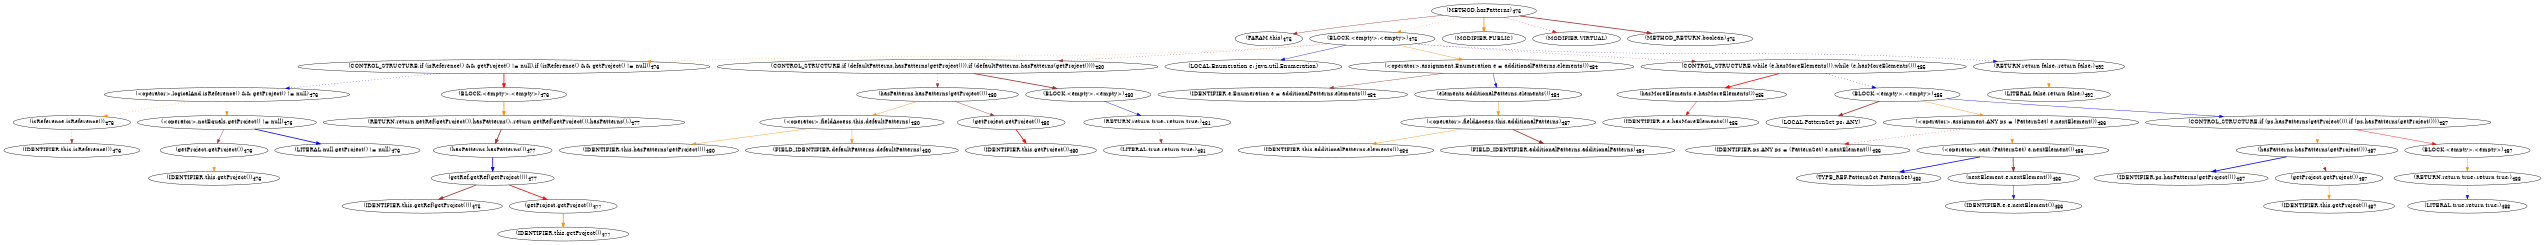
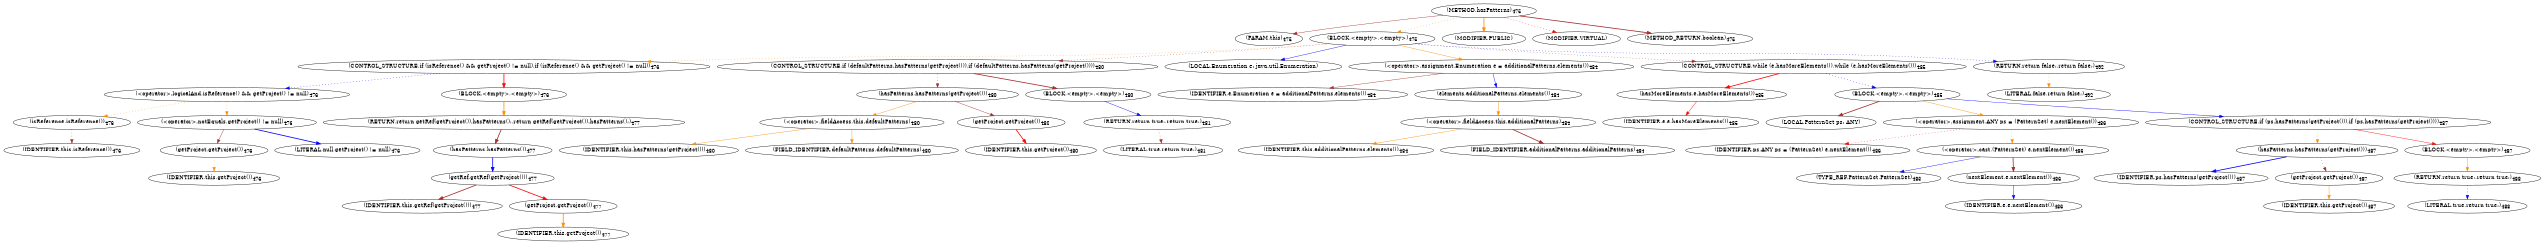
(1566, 122) -> (1566, 122)
(1942, 164) -> (1942, 164)
(476, 206) -> (476, 206)
